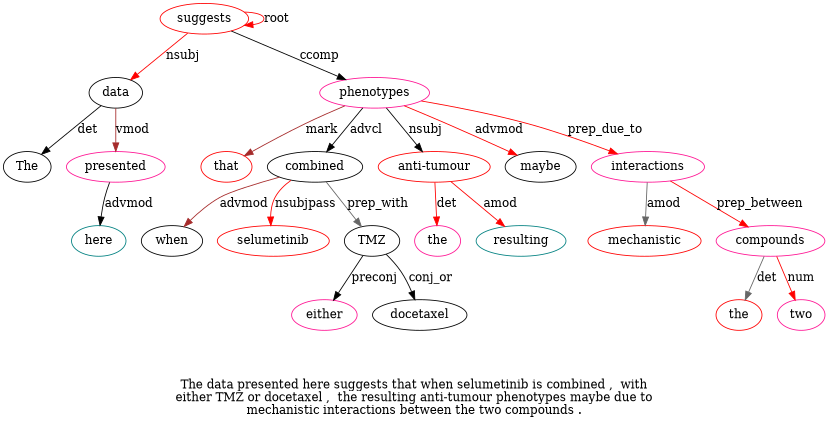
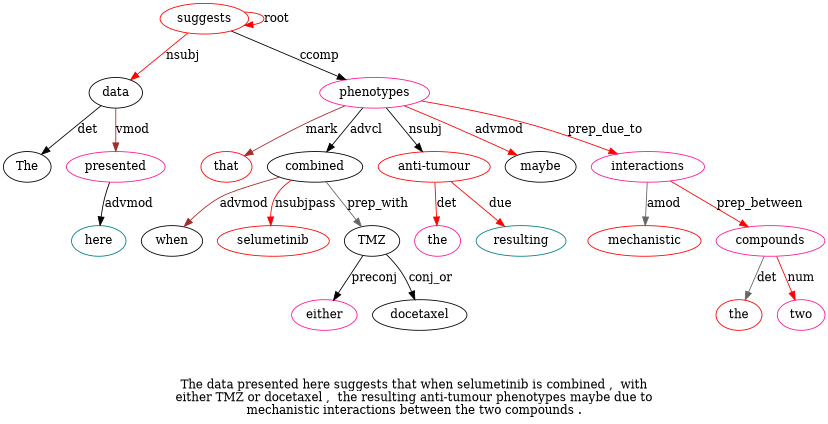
(501, 204) -> (501, 204)
